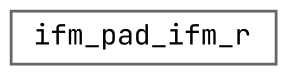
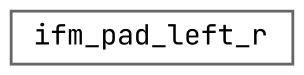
(144, 38) -> (152, 38)
